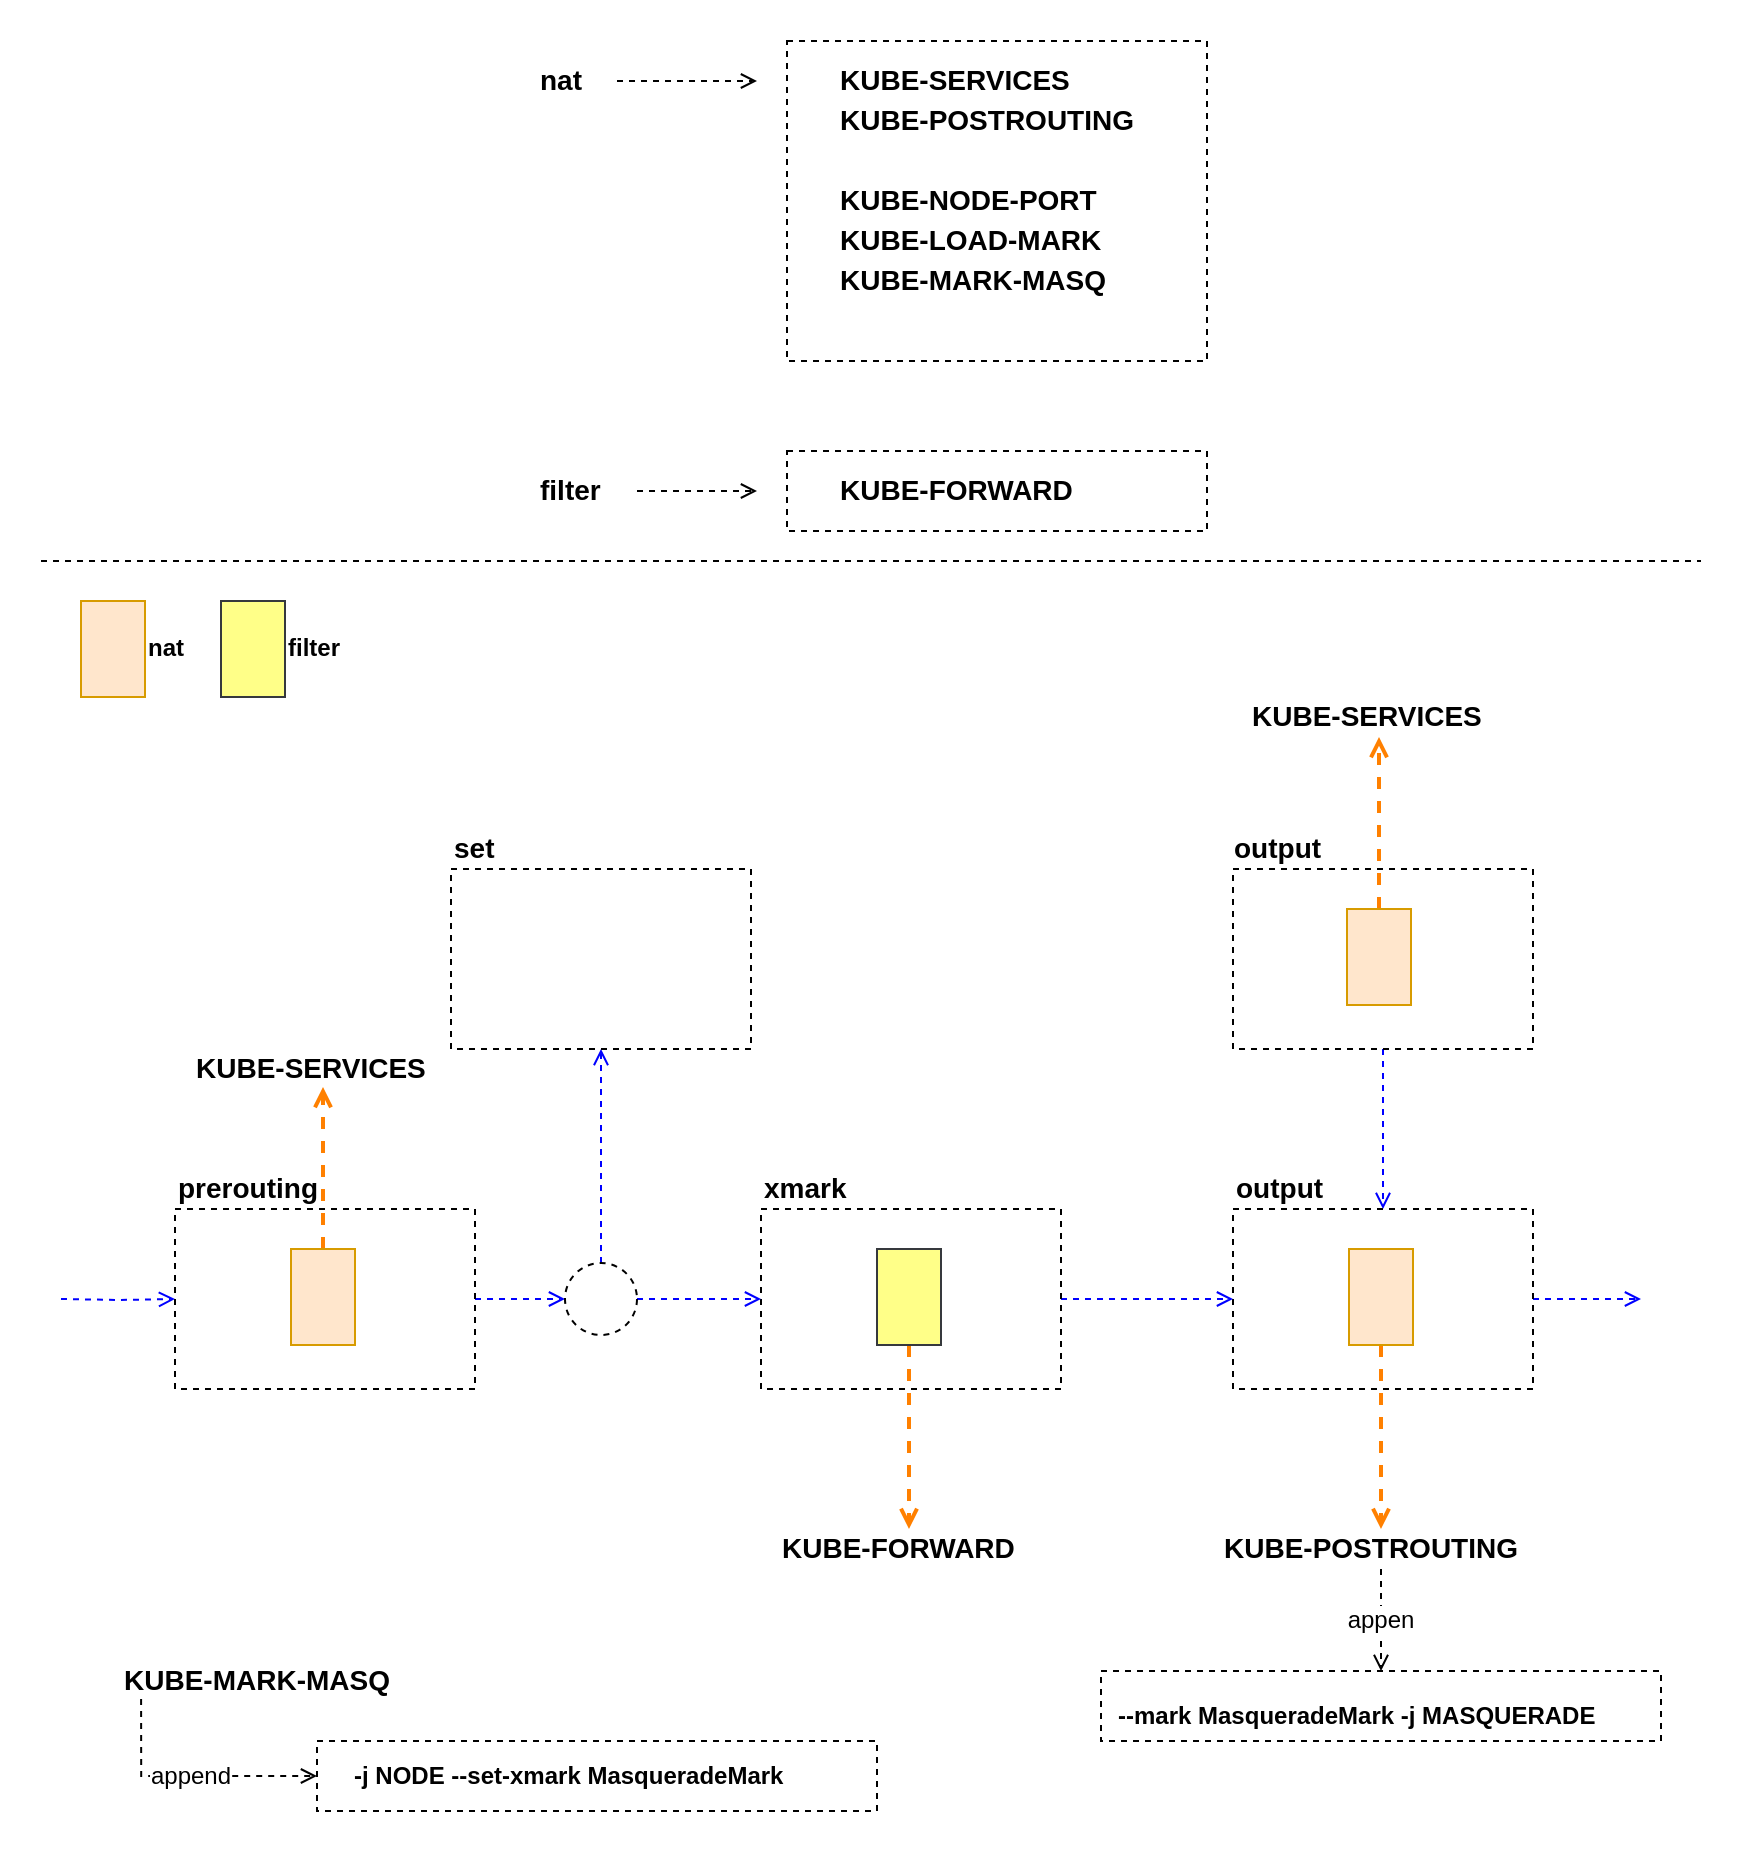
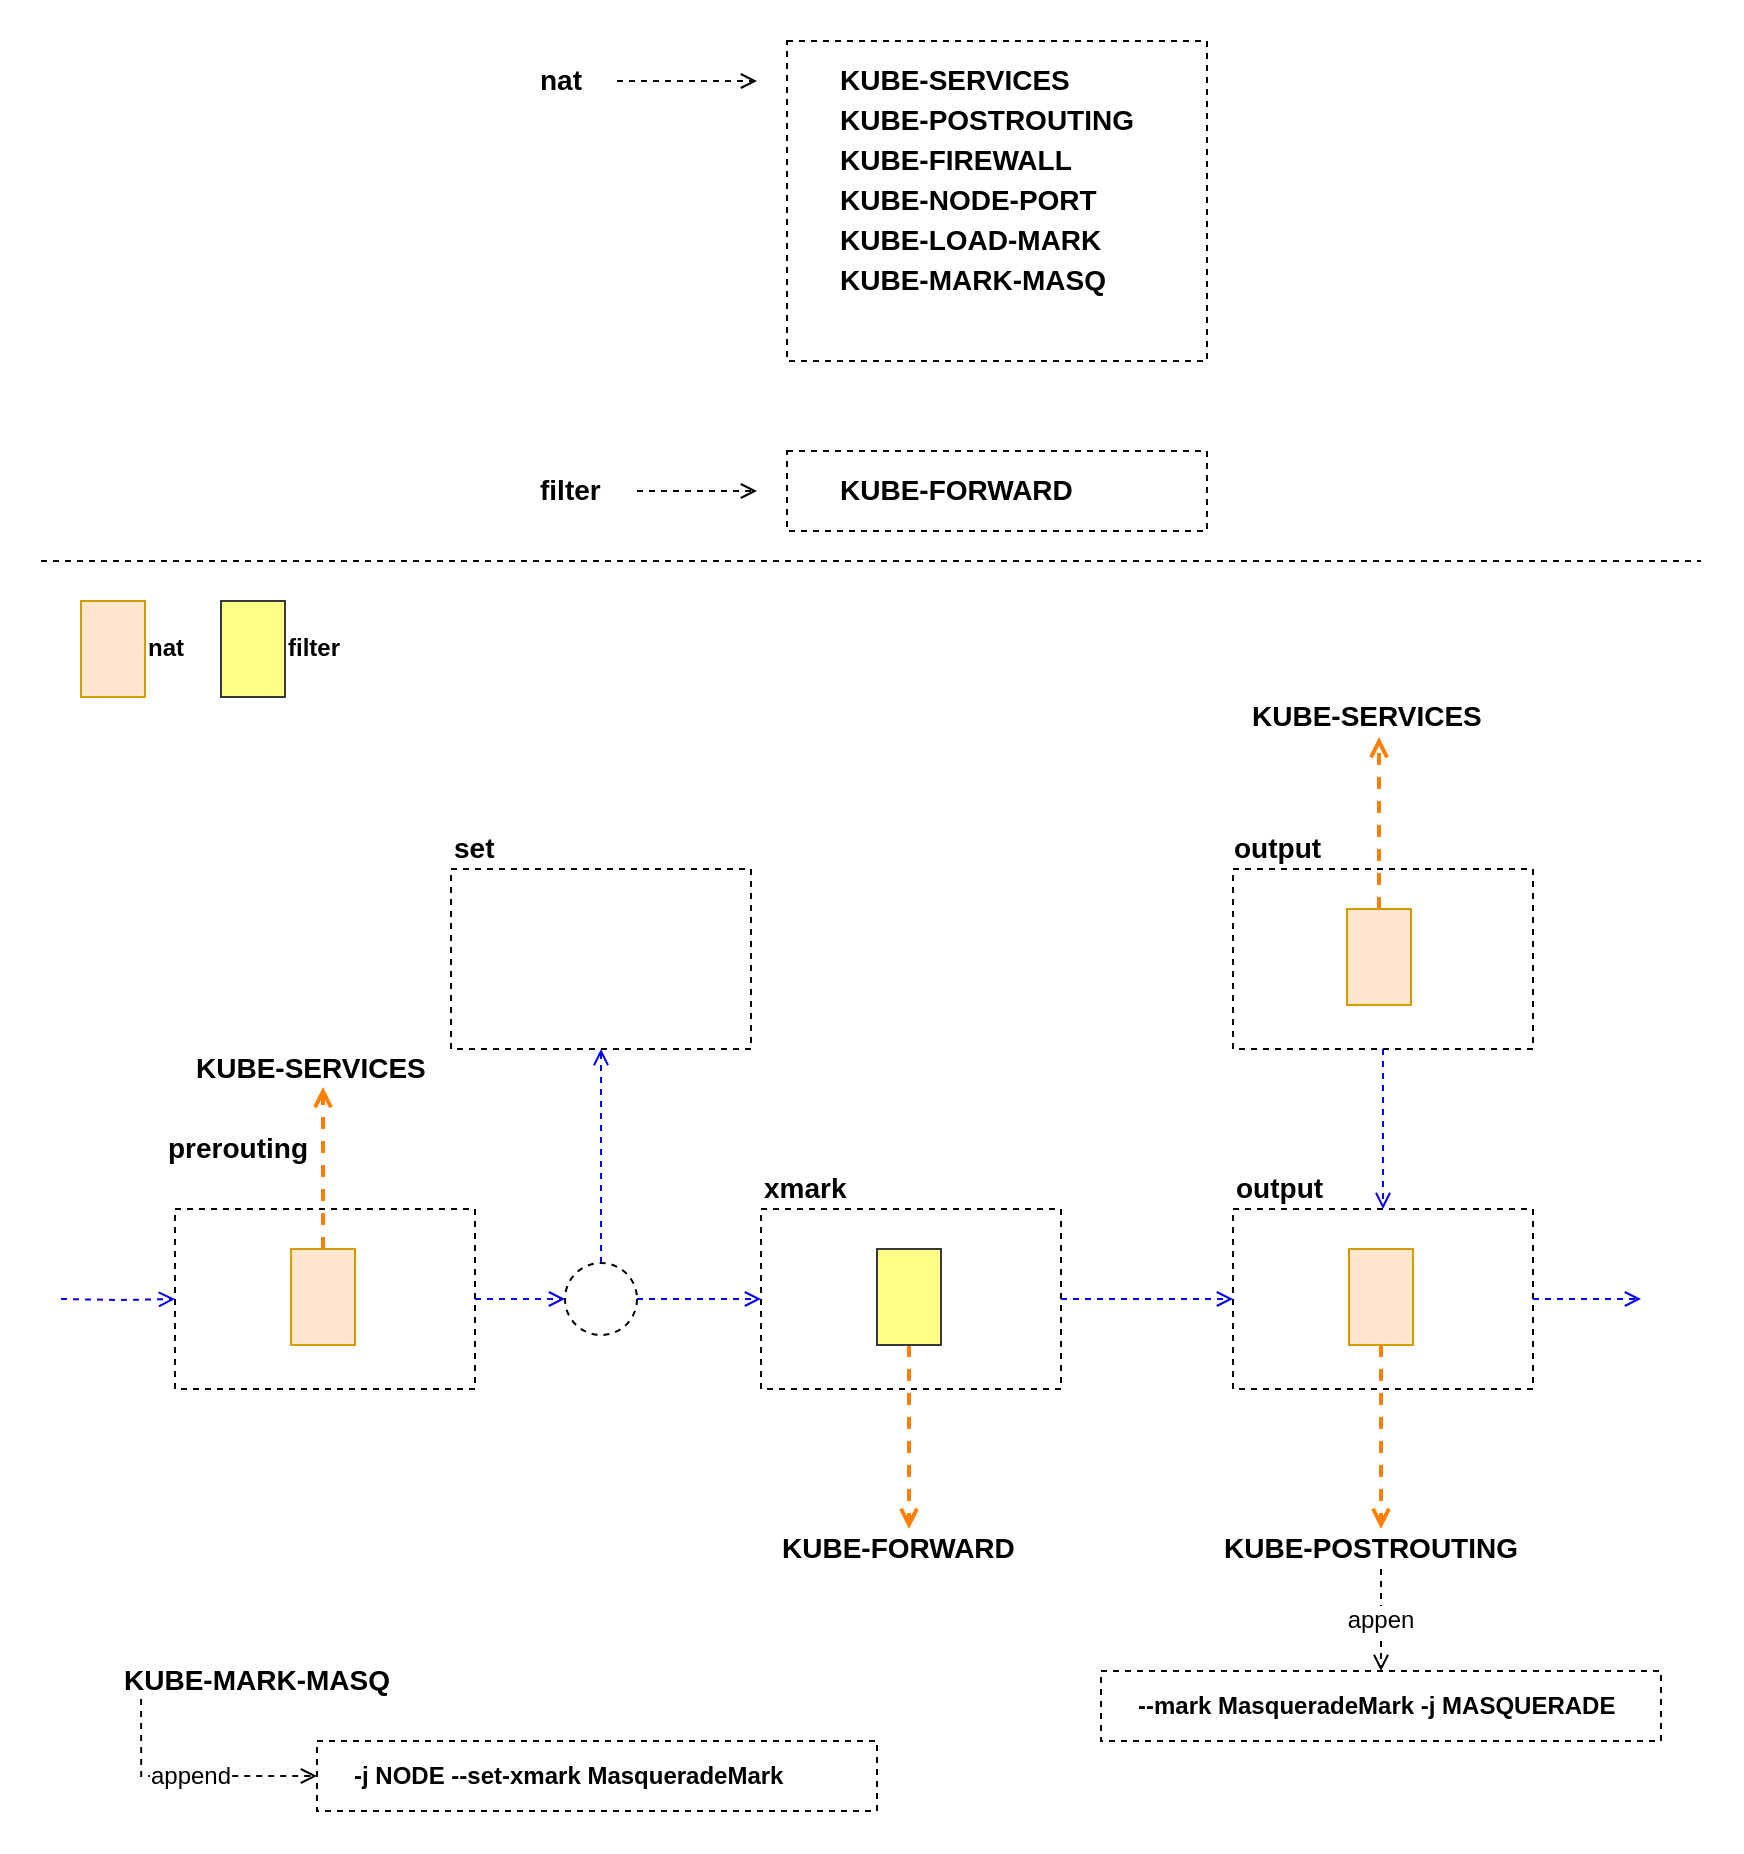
none -> (967, 161)
(265, 1189) -> (255, 1149)
(1365, 1716) -> (1385, 1706)
